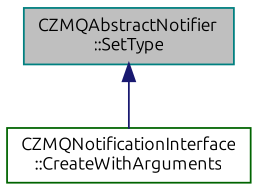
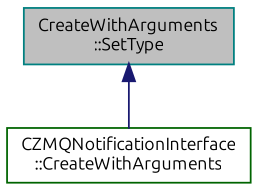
(129, 36) -> (129, 36)
